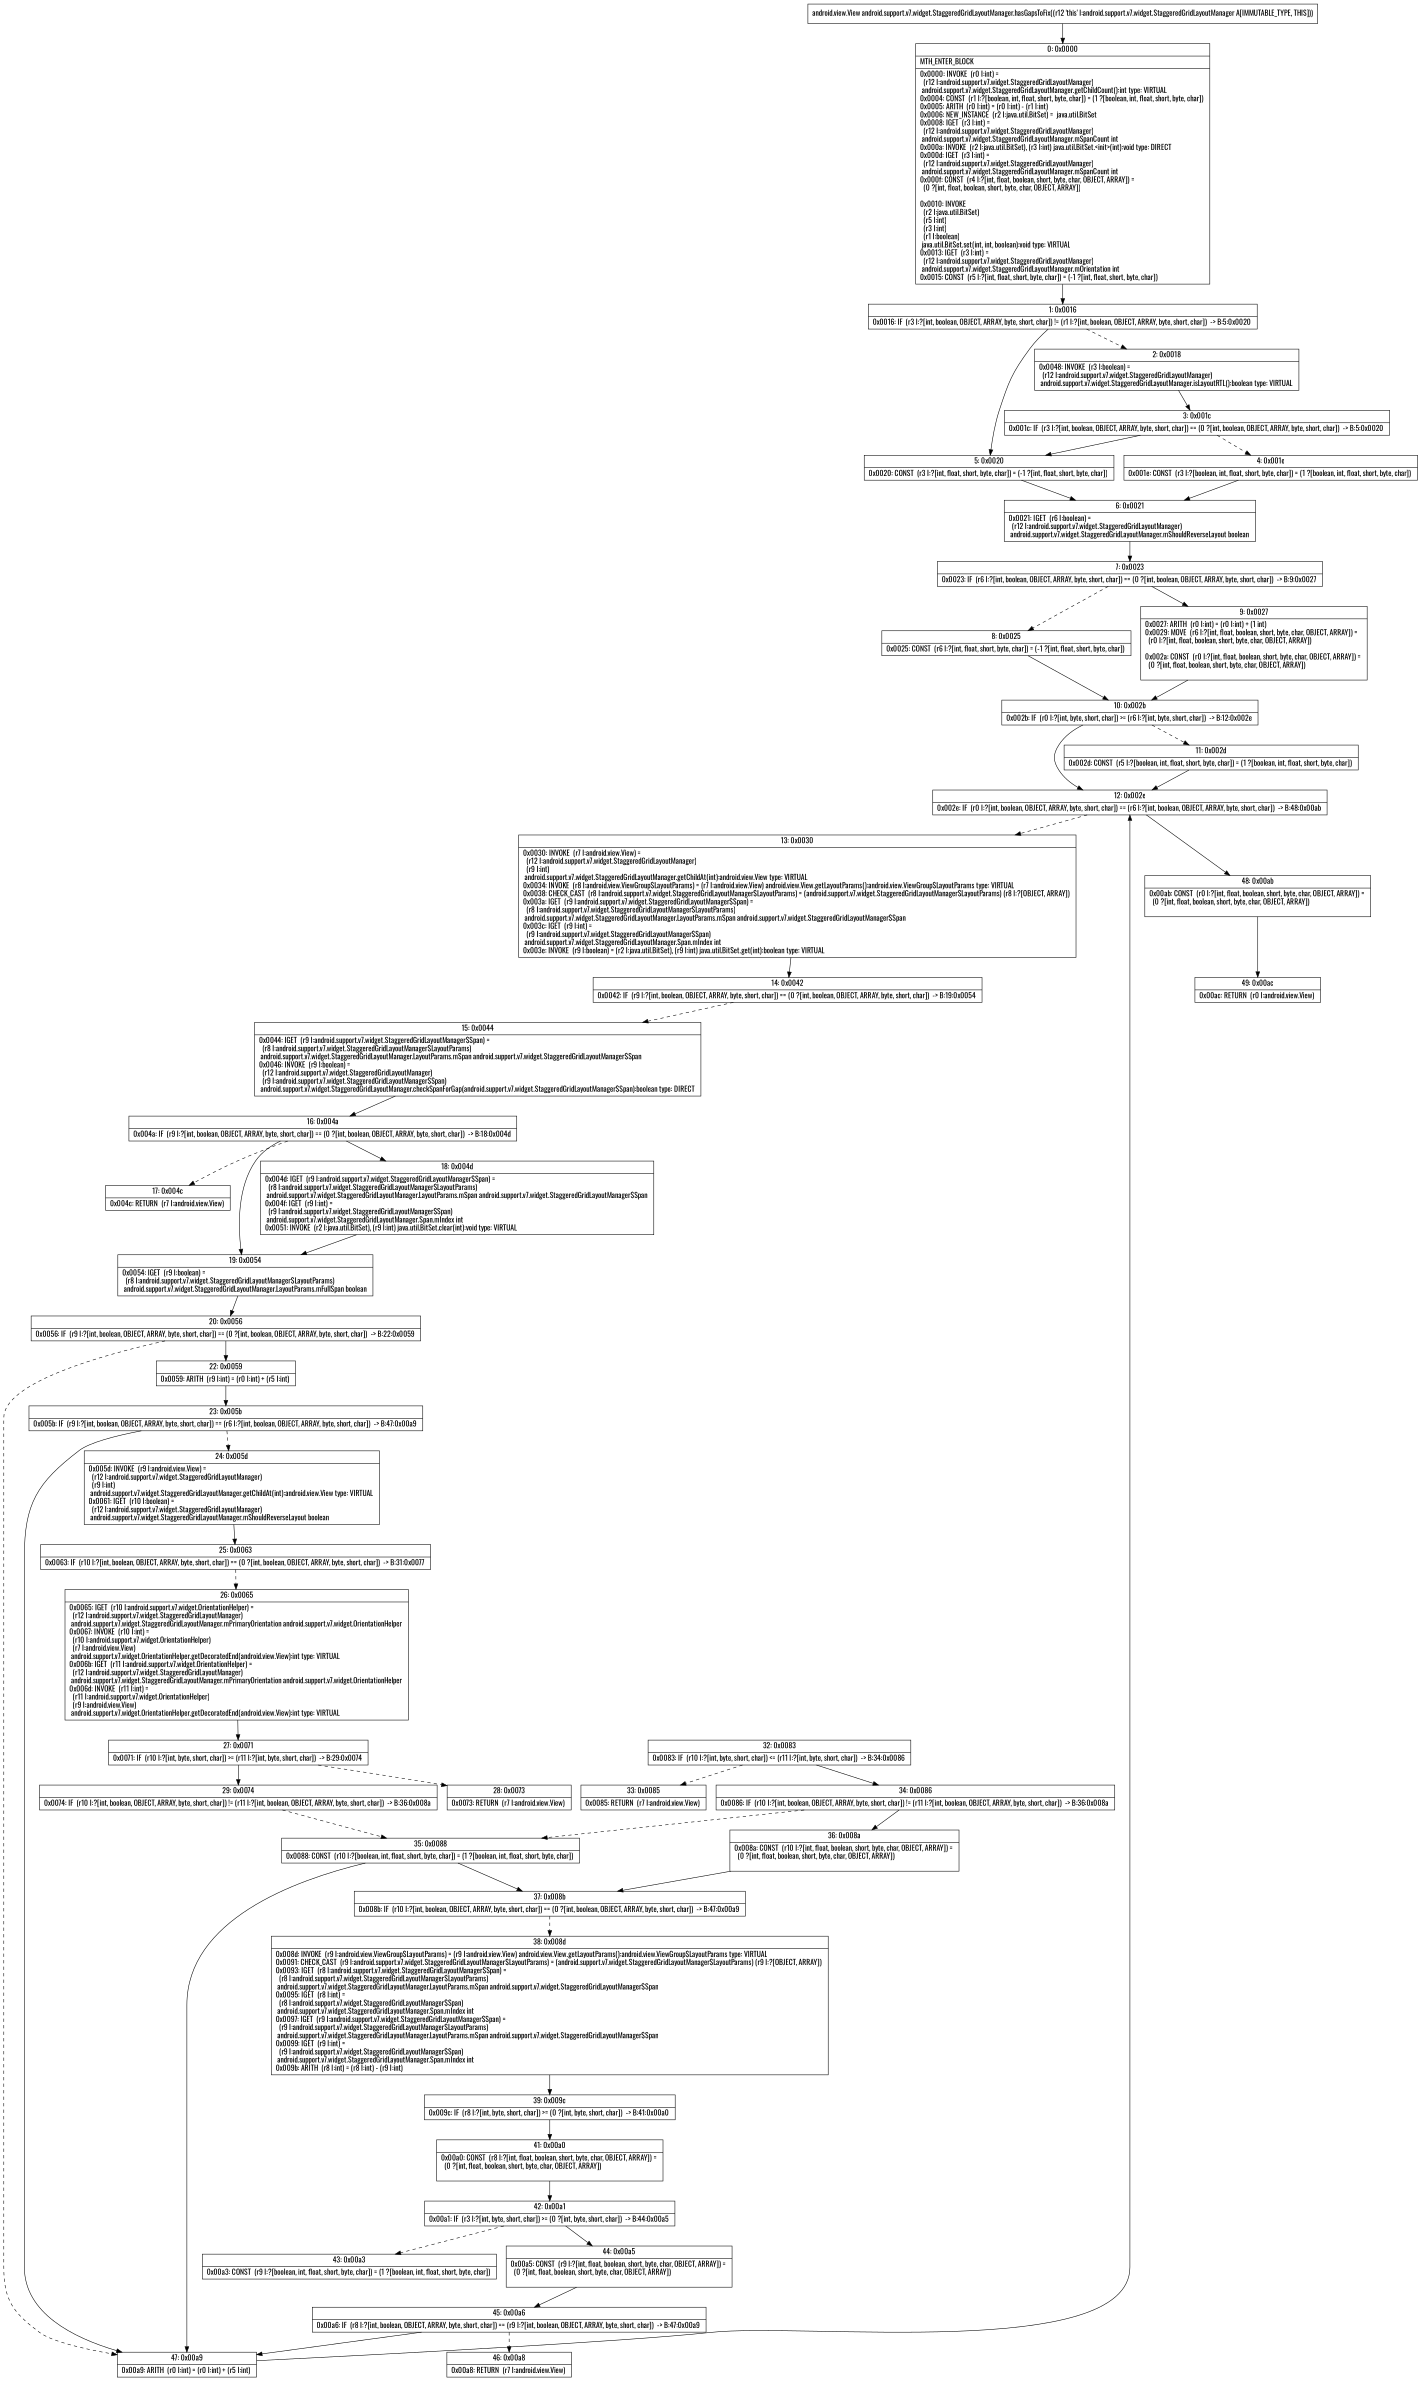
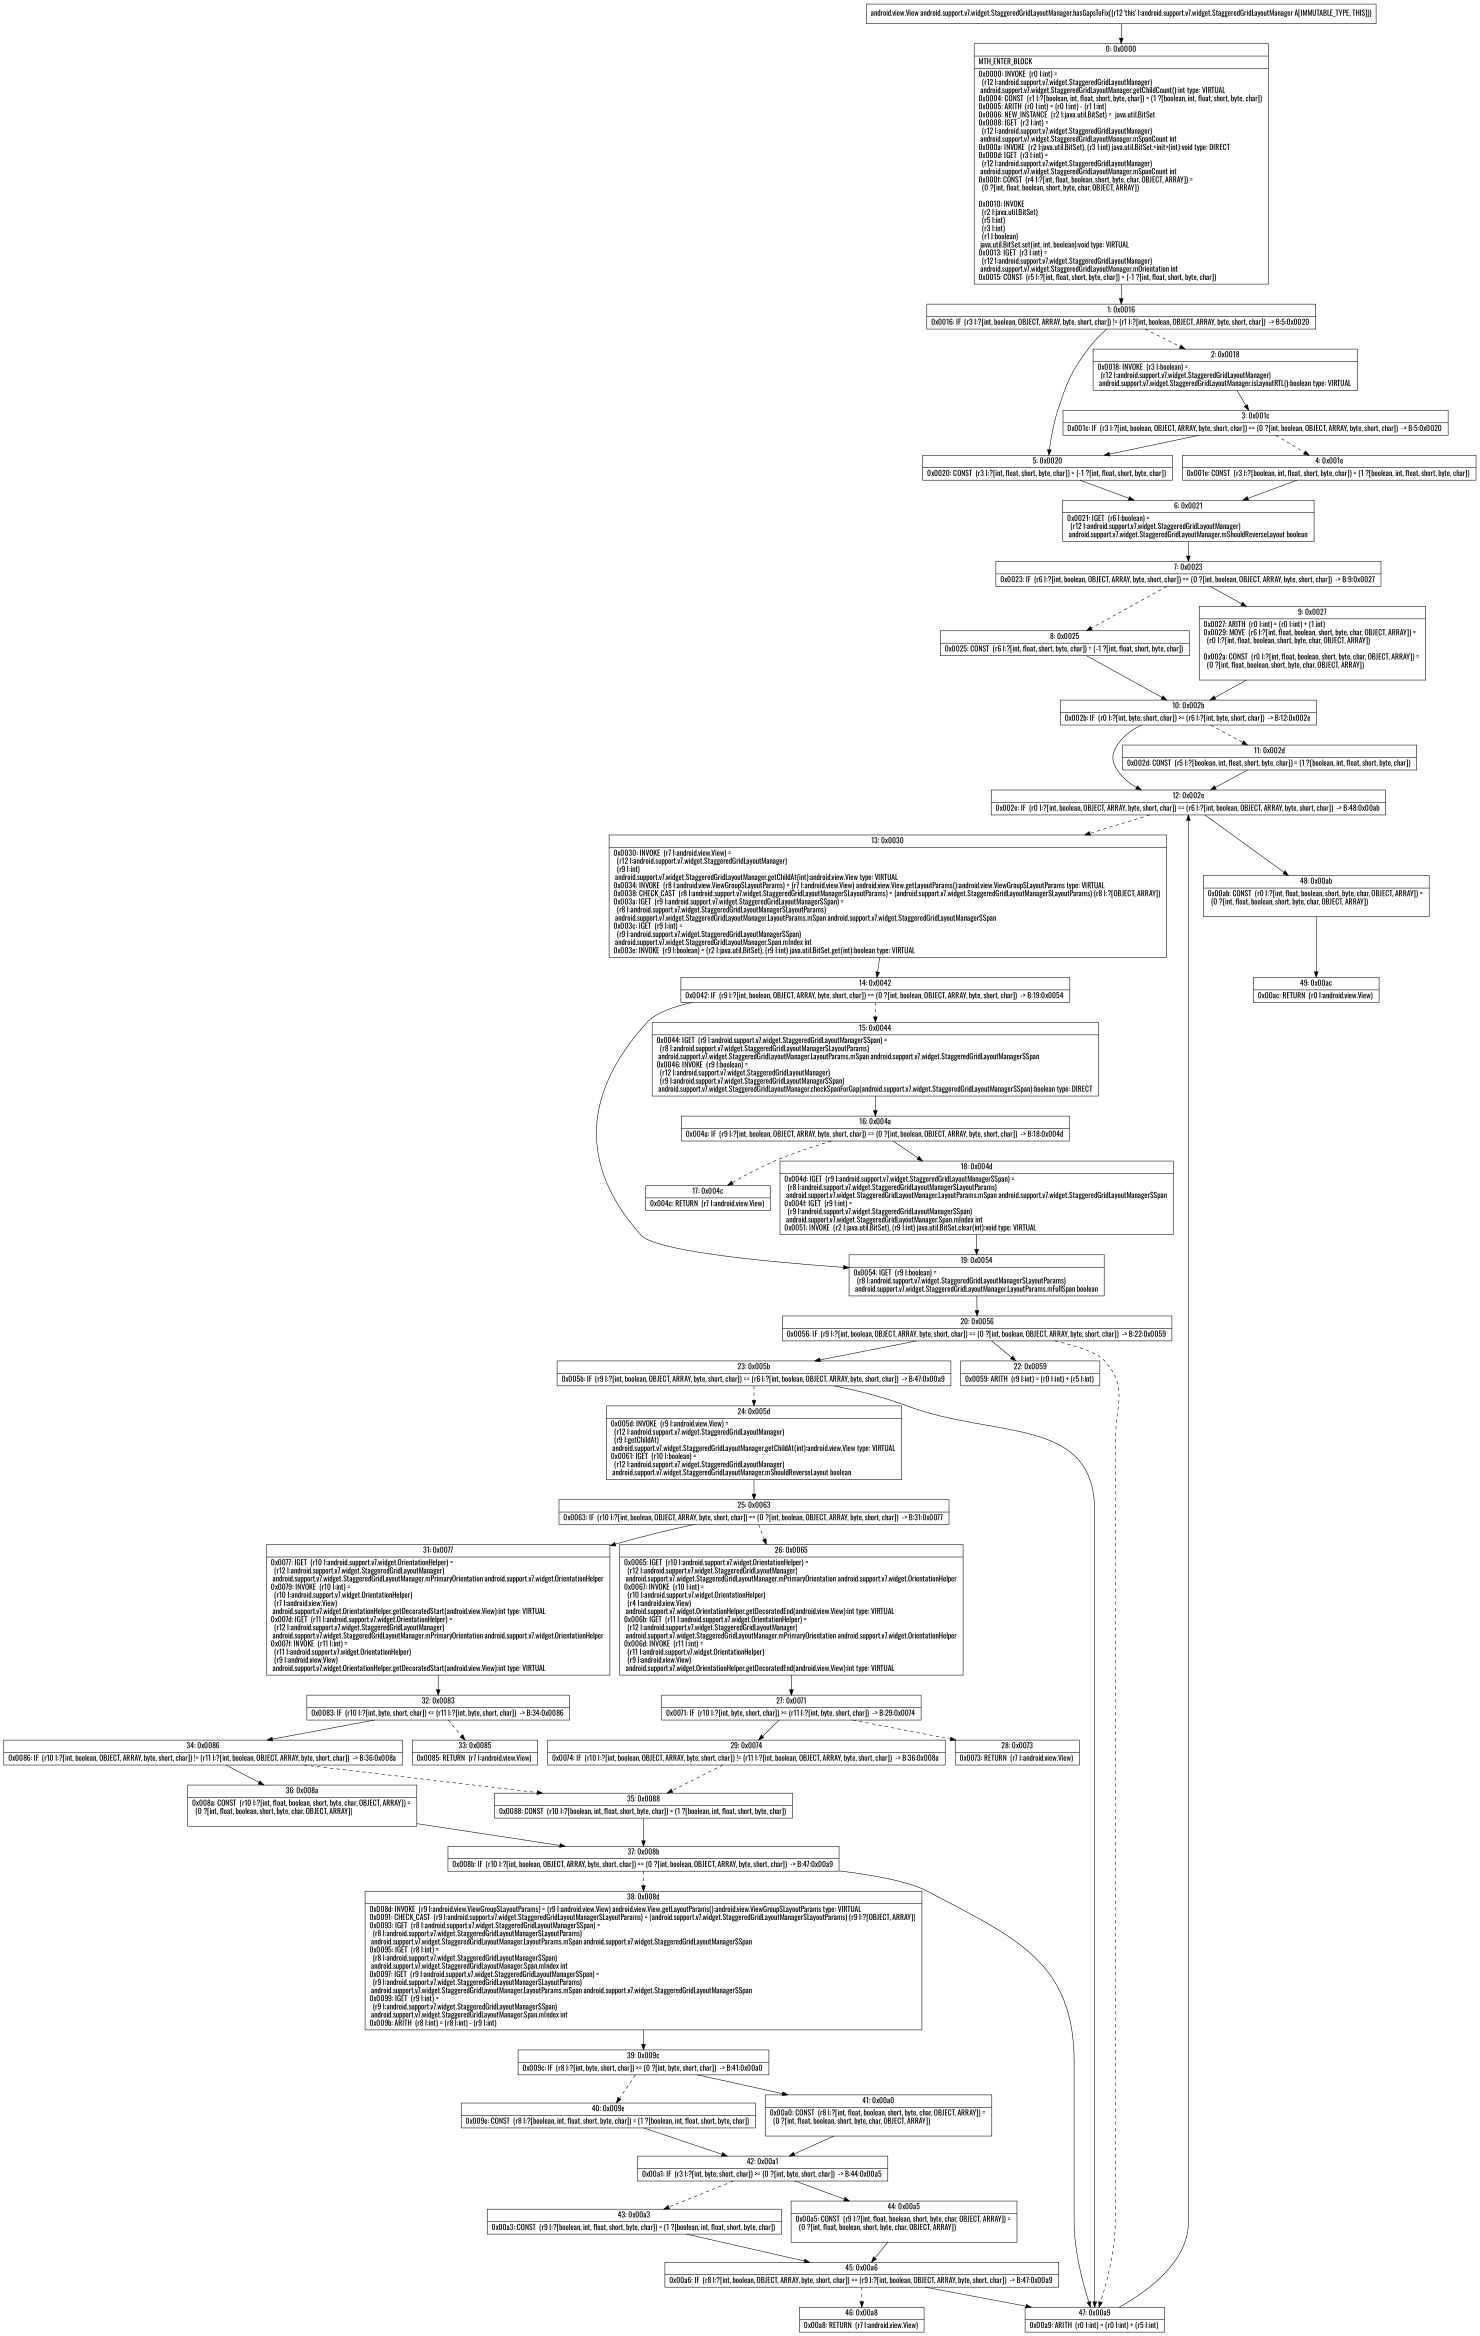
(1086, 368) -> (1144, 368)
(244, 1188) -> (617, 1202)
(226, 1393) -> (868, 1350)
(102, 1486) -> (635, 1441)
none -> (438, 1610)
(103, 1649) -> (658, 1604)
(187, 2053) -> (1068, 2017)
none -> (608, 2115)
none -> (745, 2248)
